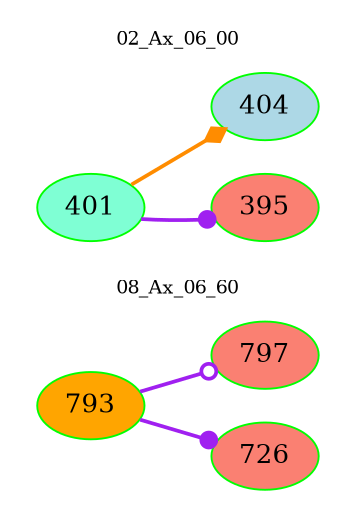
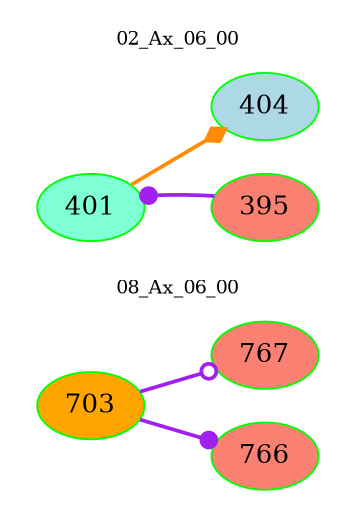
(170, 220) -> (185, 195)
(178, 289) -> (178, 289)
(265, 355) -> (265, 355)
(91, 406) -> (91, 406)
(265, 456) -> (265, 456)
